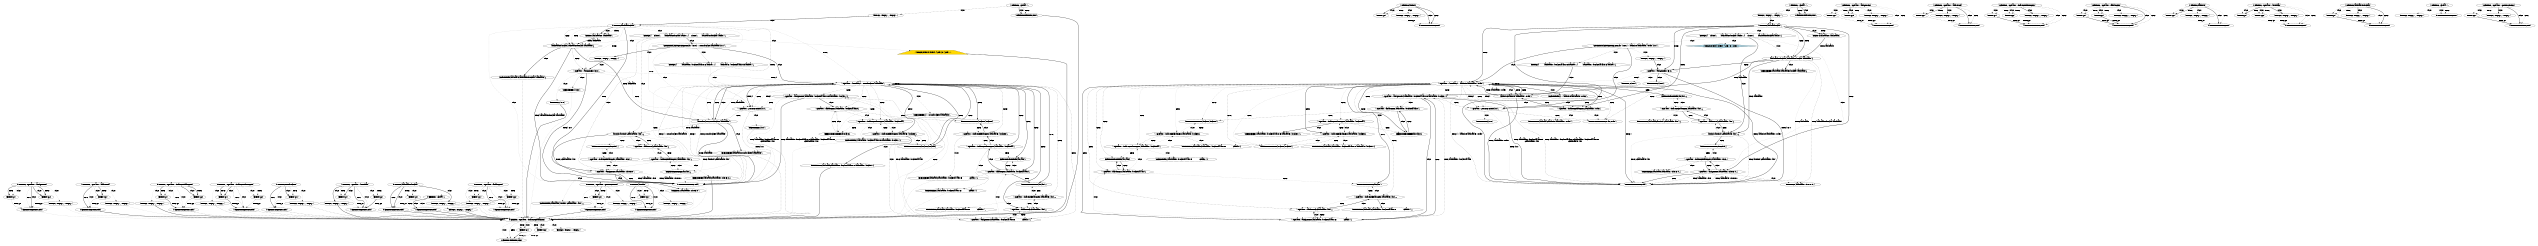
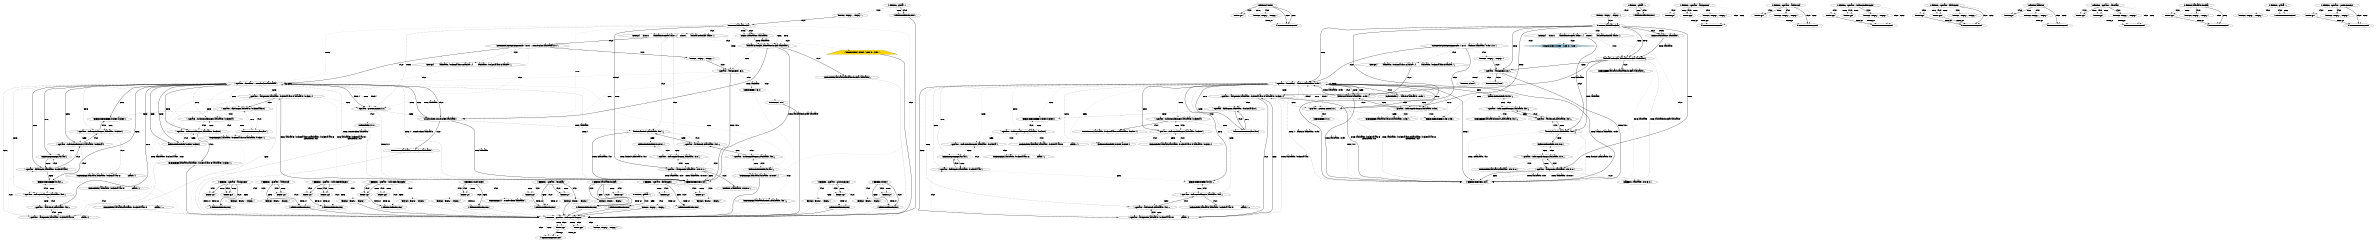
(913, 95) -> (493, 190)
